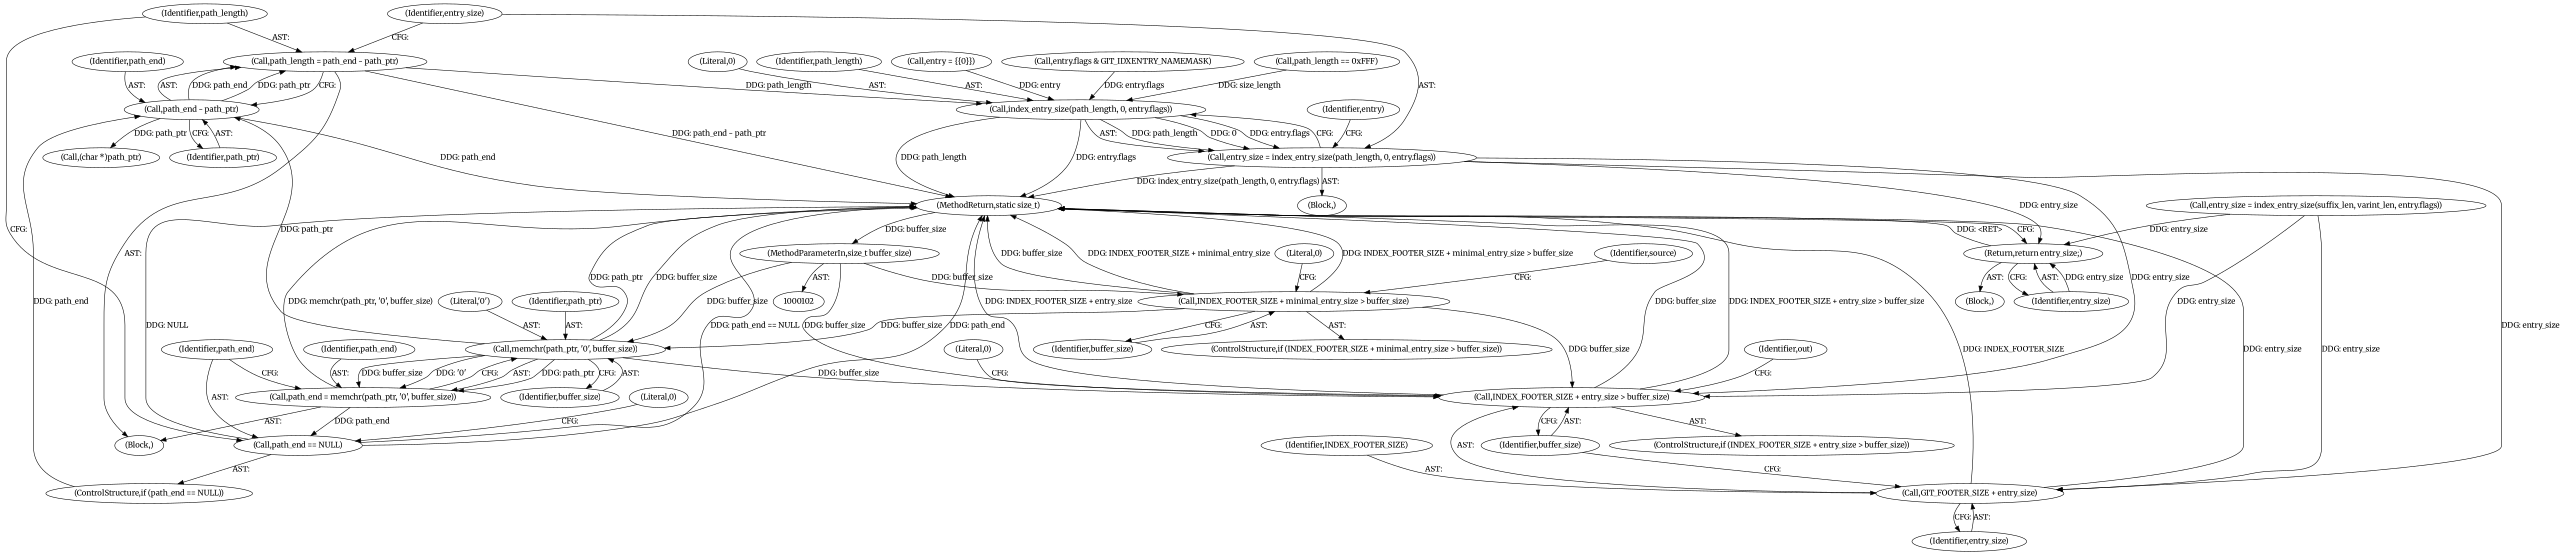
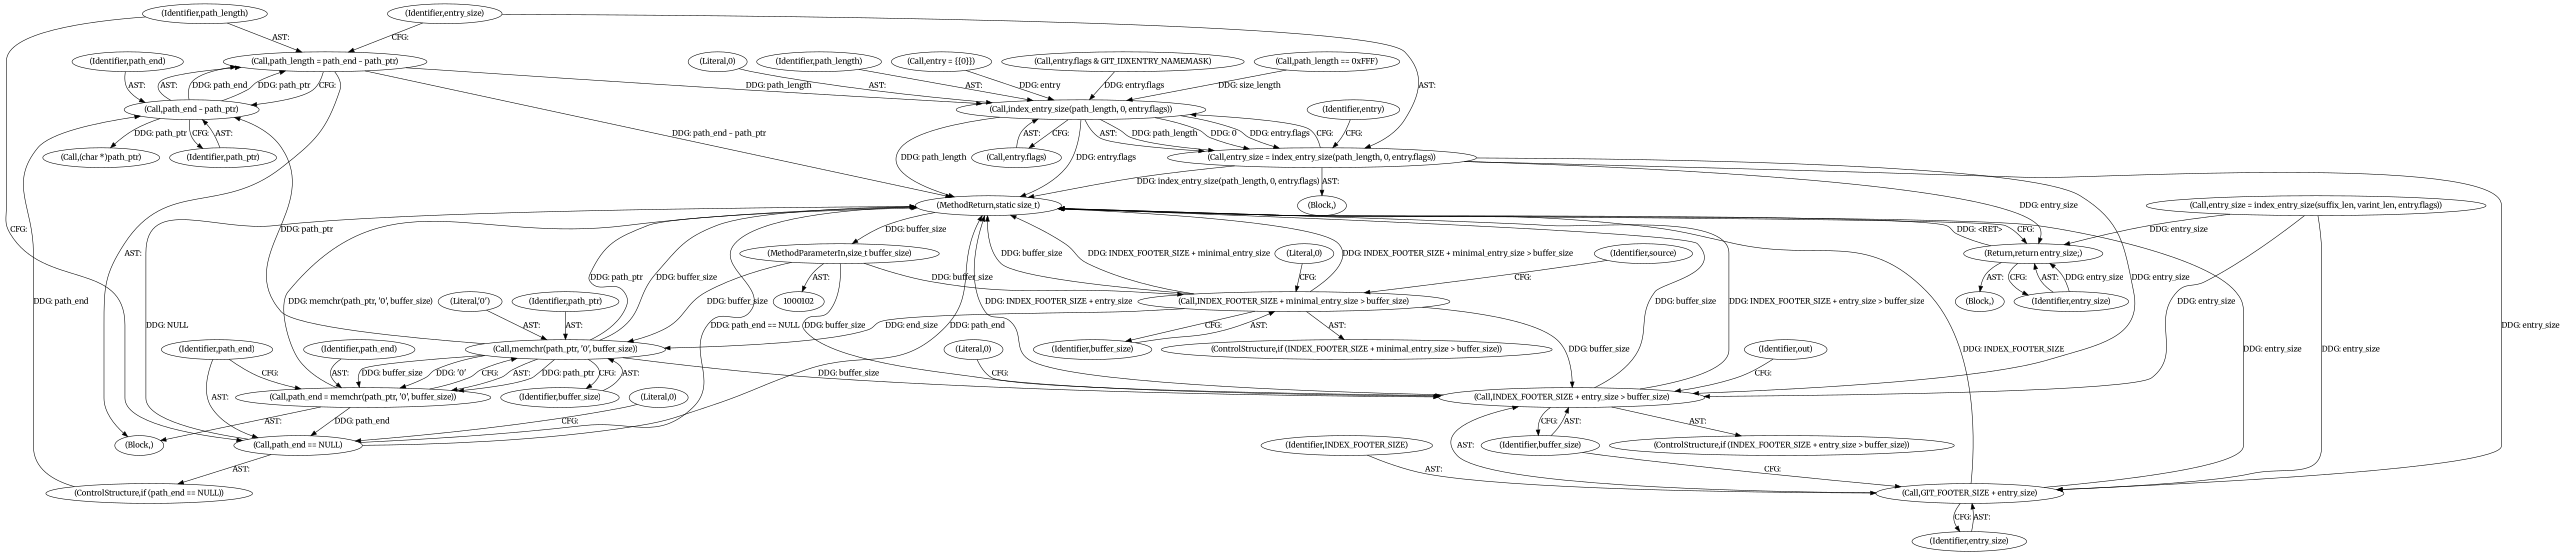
none -> (1016, 158)
(569, 189) -> none
(912, 326) -> (912, 326)
